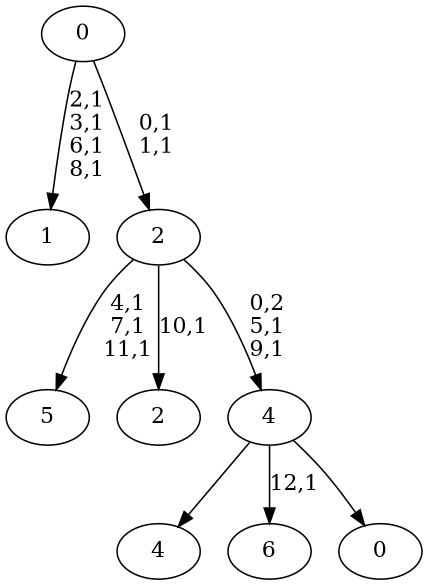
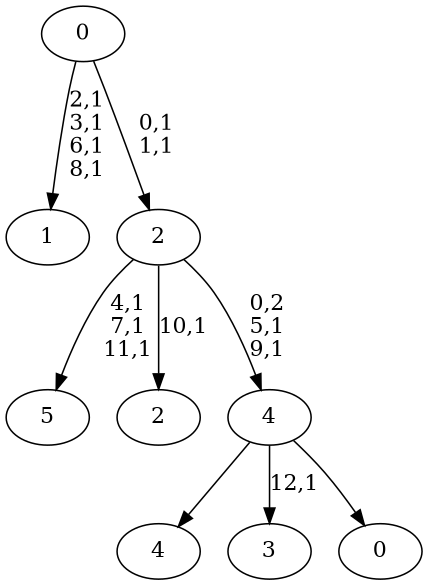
(270, 551) -> (270, 551)
